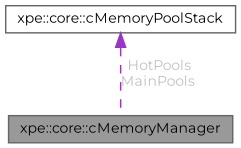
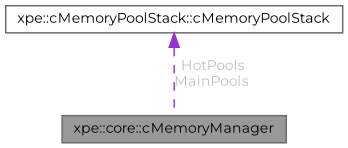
(121, 19) -> (174, 19)
